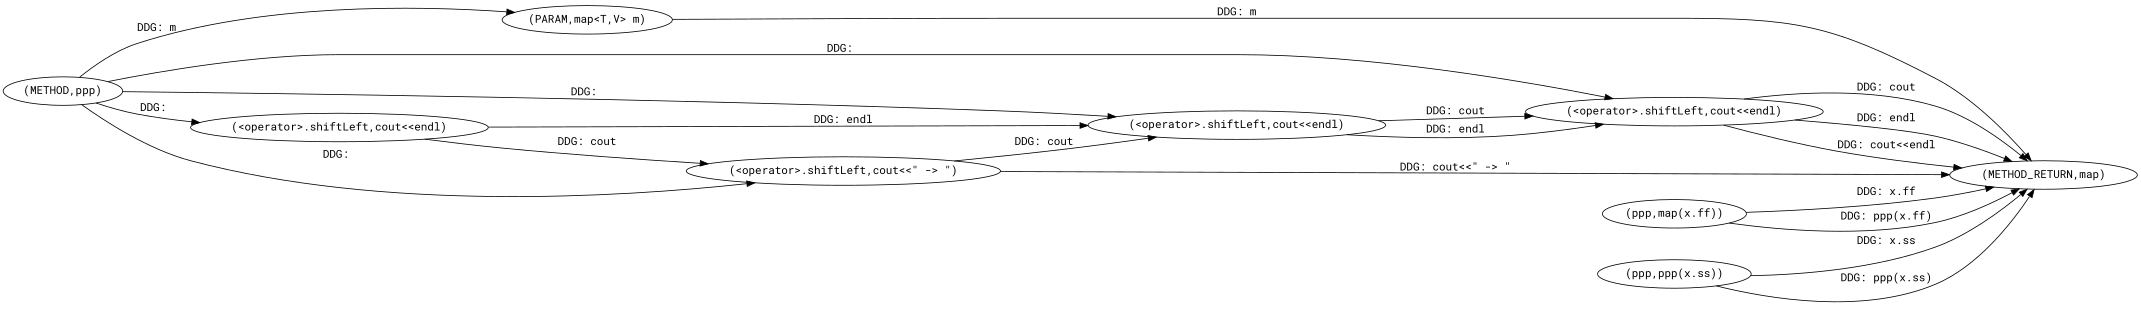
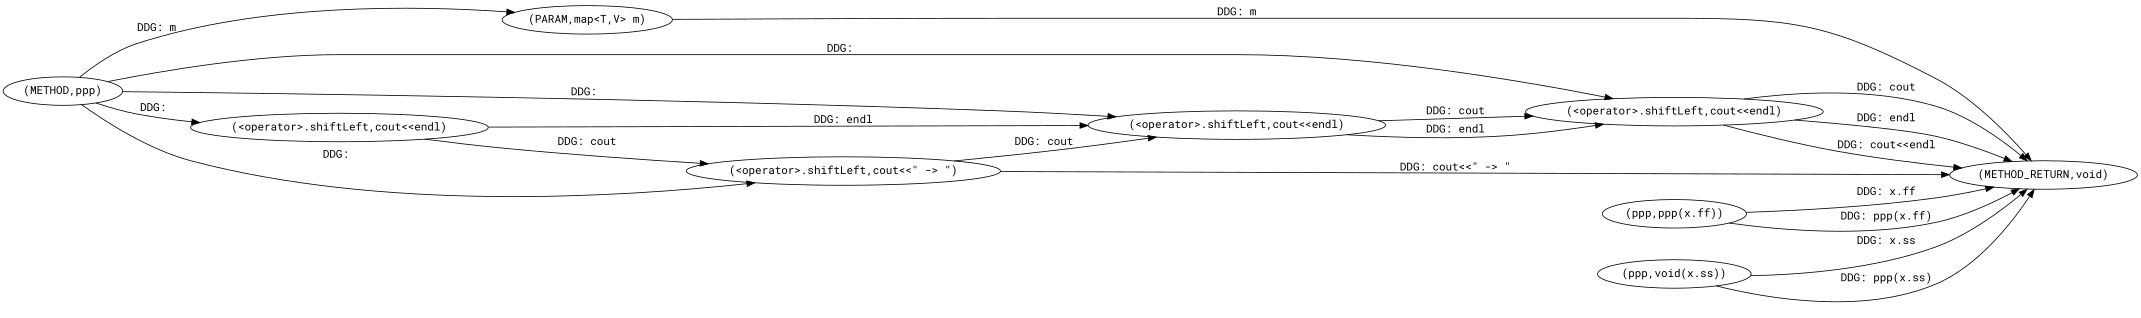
(2044, 175) -> (2044, 175)
(1674, 214) -> (1674, 214)
(1674, 274) -> (1674, 274)
